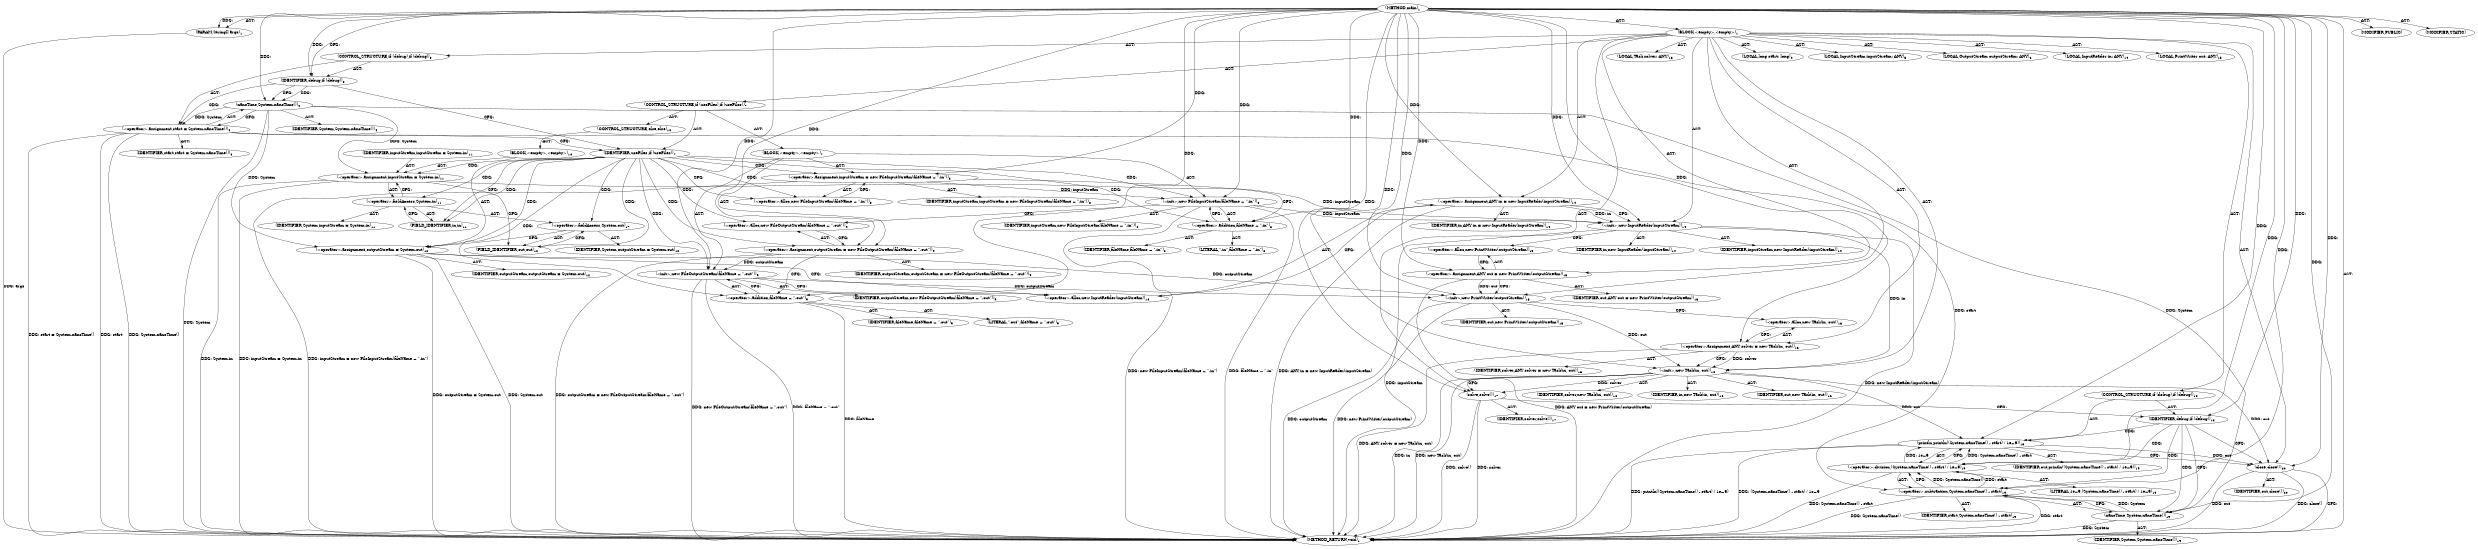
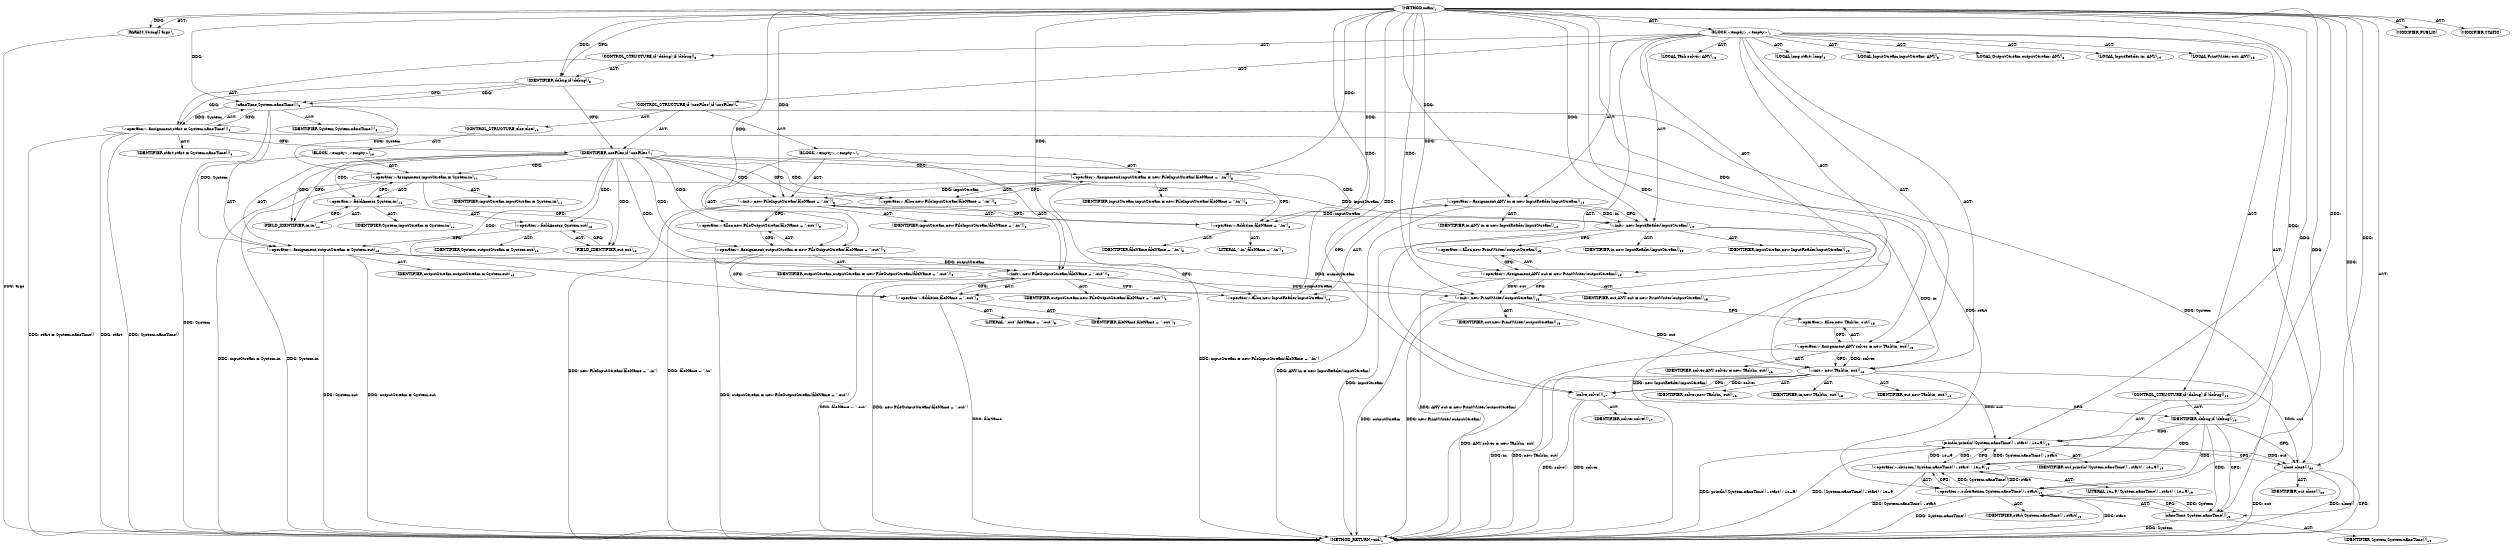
(405, 165) -> (464, 189)
(533, 202) -> (263, 202)
(628, 226) -> (590, 226)
(1674, 250) -> (1682, 250)
(1942, 456) -> (1966, 456)
